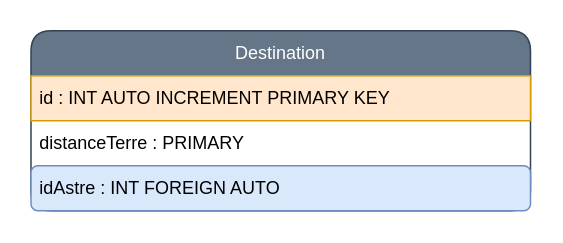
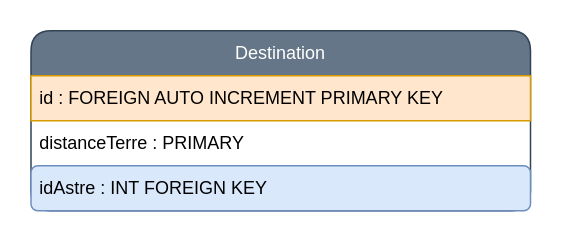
(197, 98) -> (218, 98)
(157, 188) -> (152, 188)
